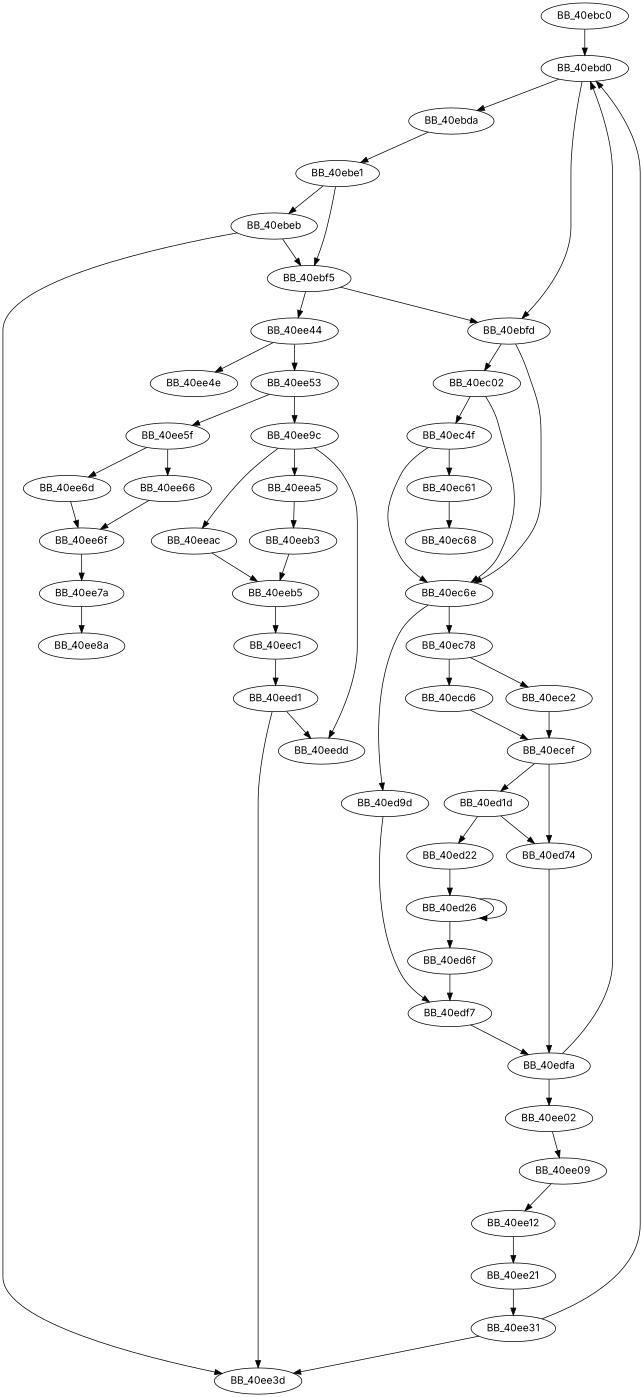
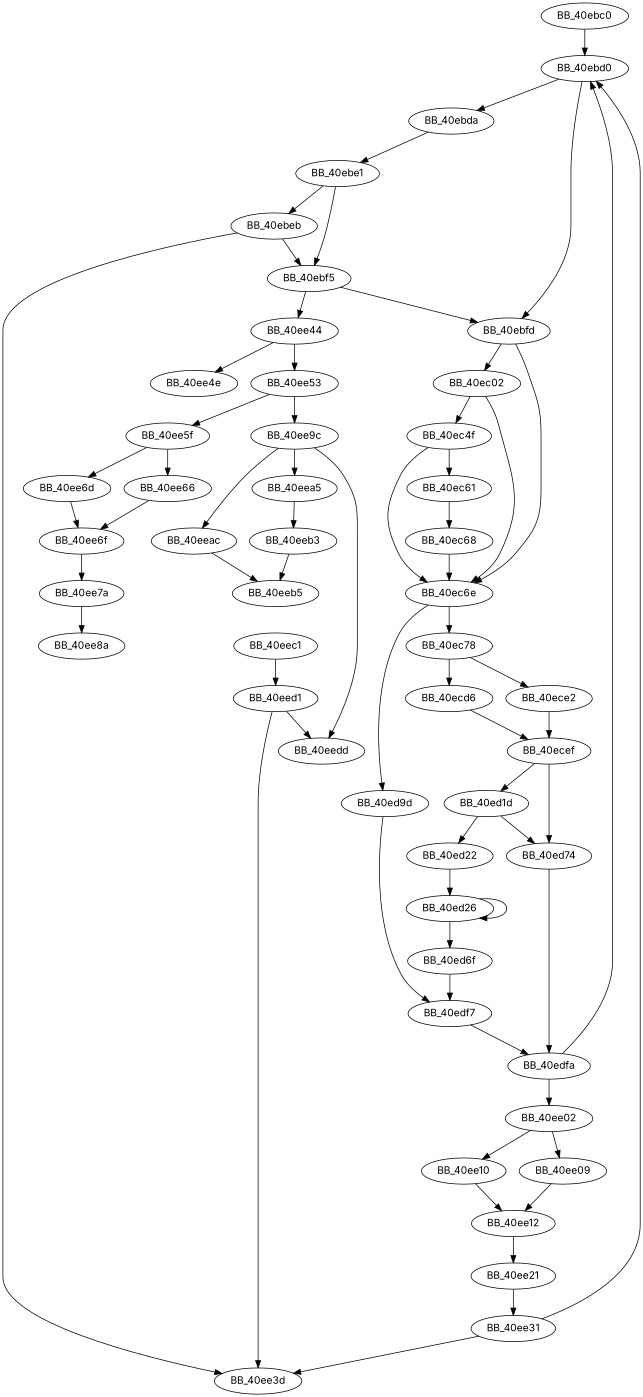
none -> (449, 564)
(276, 616) -> none
none -> (464, 1171)
